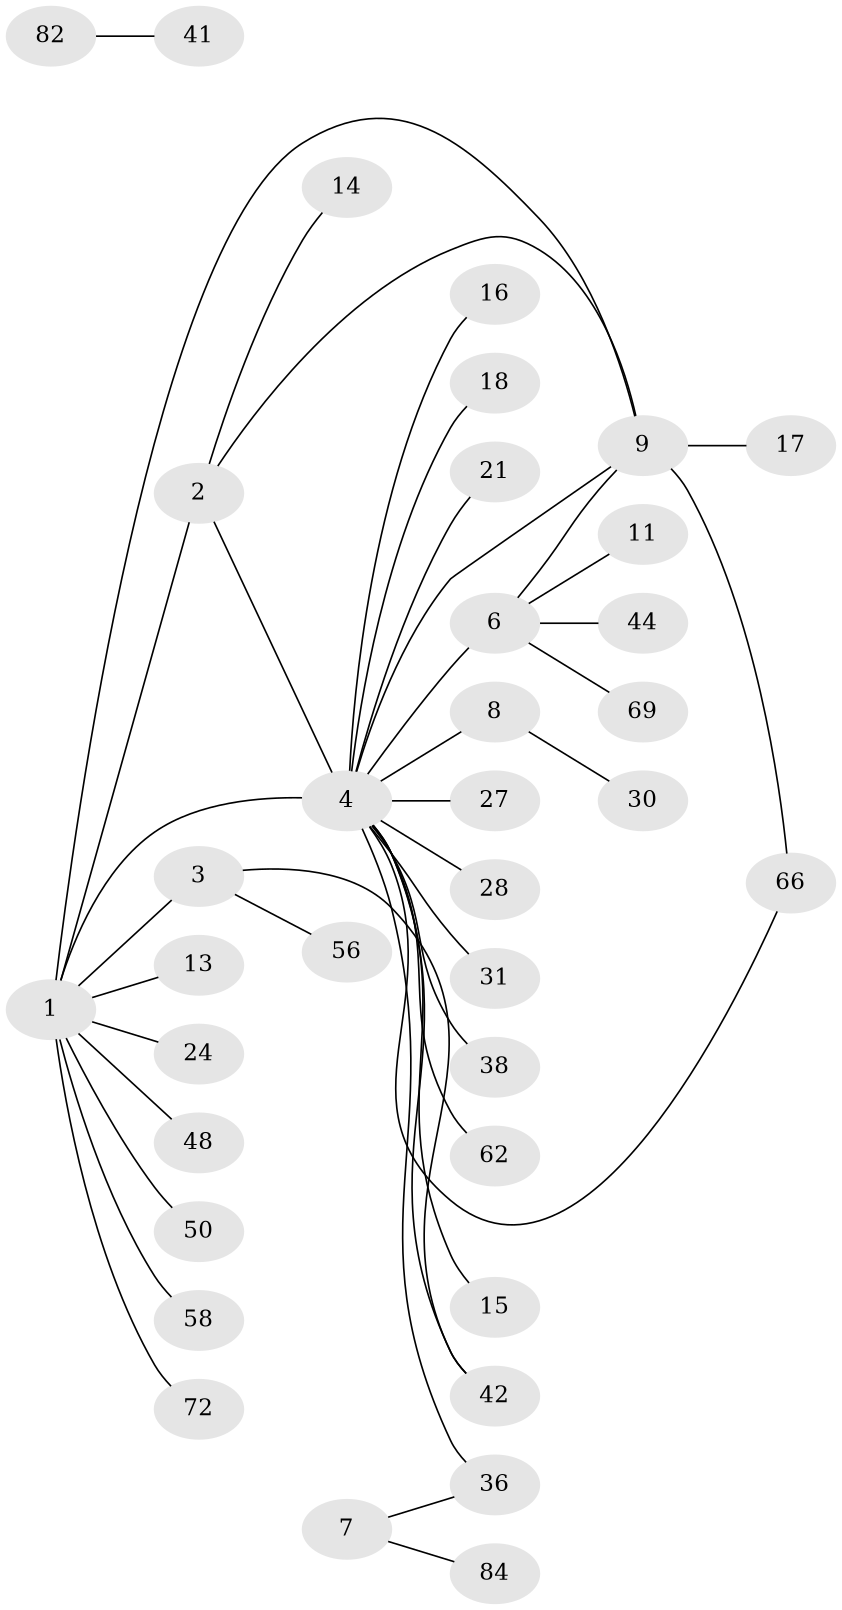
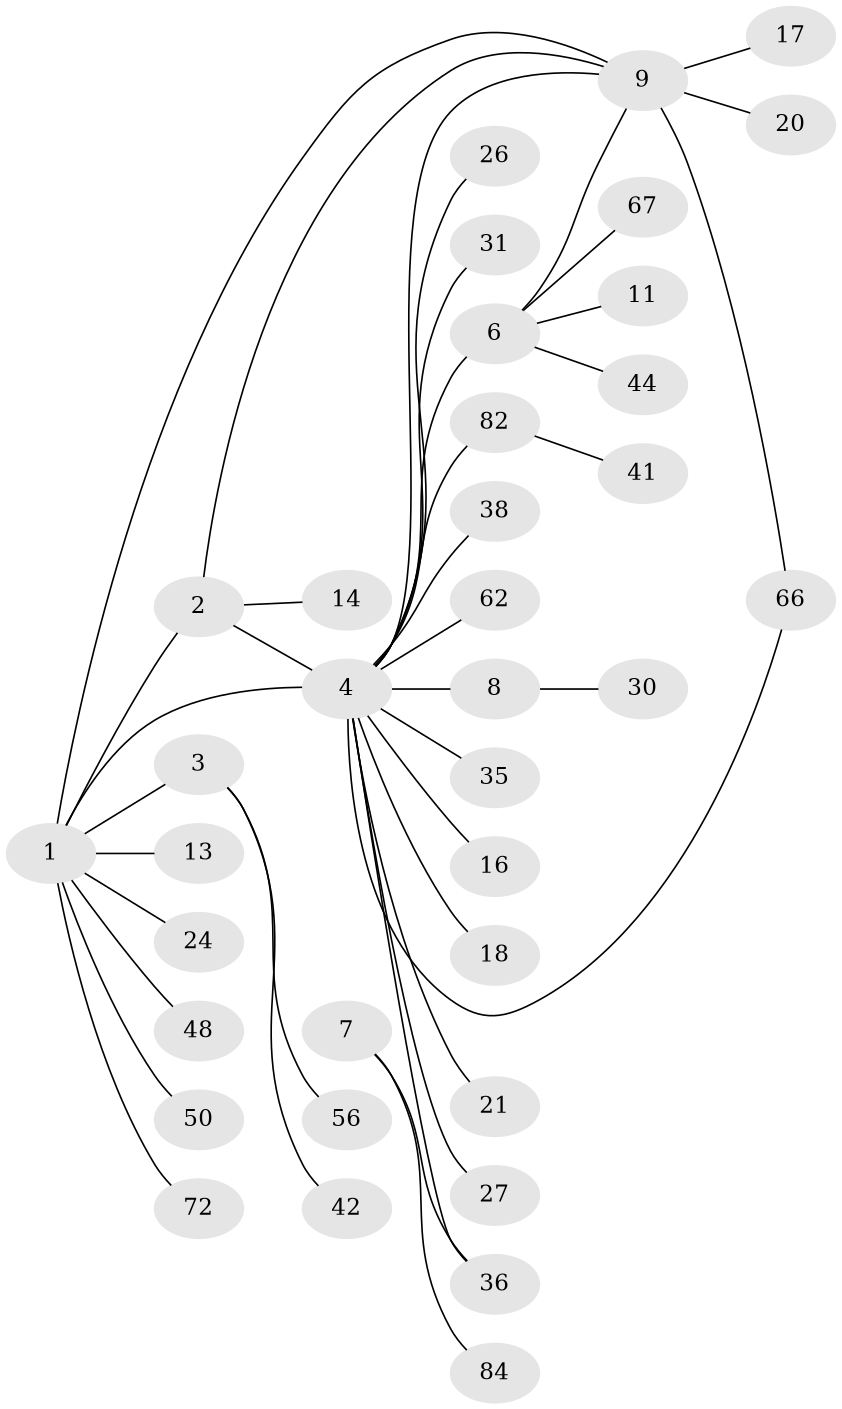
none -> (791, 125)
(643, 712) -> (643, 207)
(495, 890) -> (495, 156)
(418, 1100) -> (436, 497)
(495, 1307) -> (495, 778)
(199, 1320) -> none
